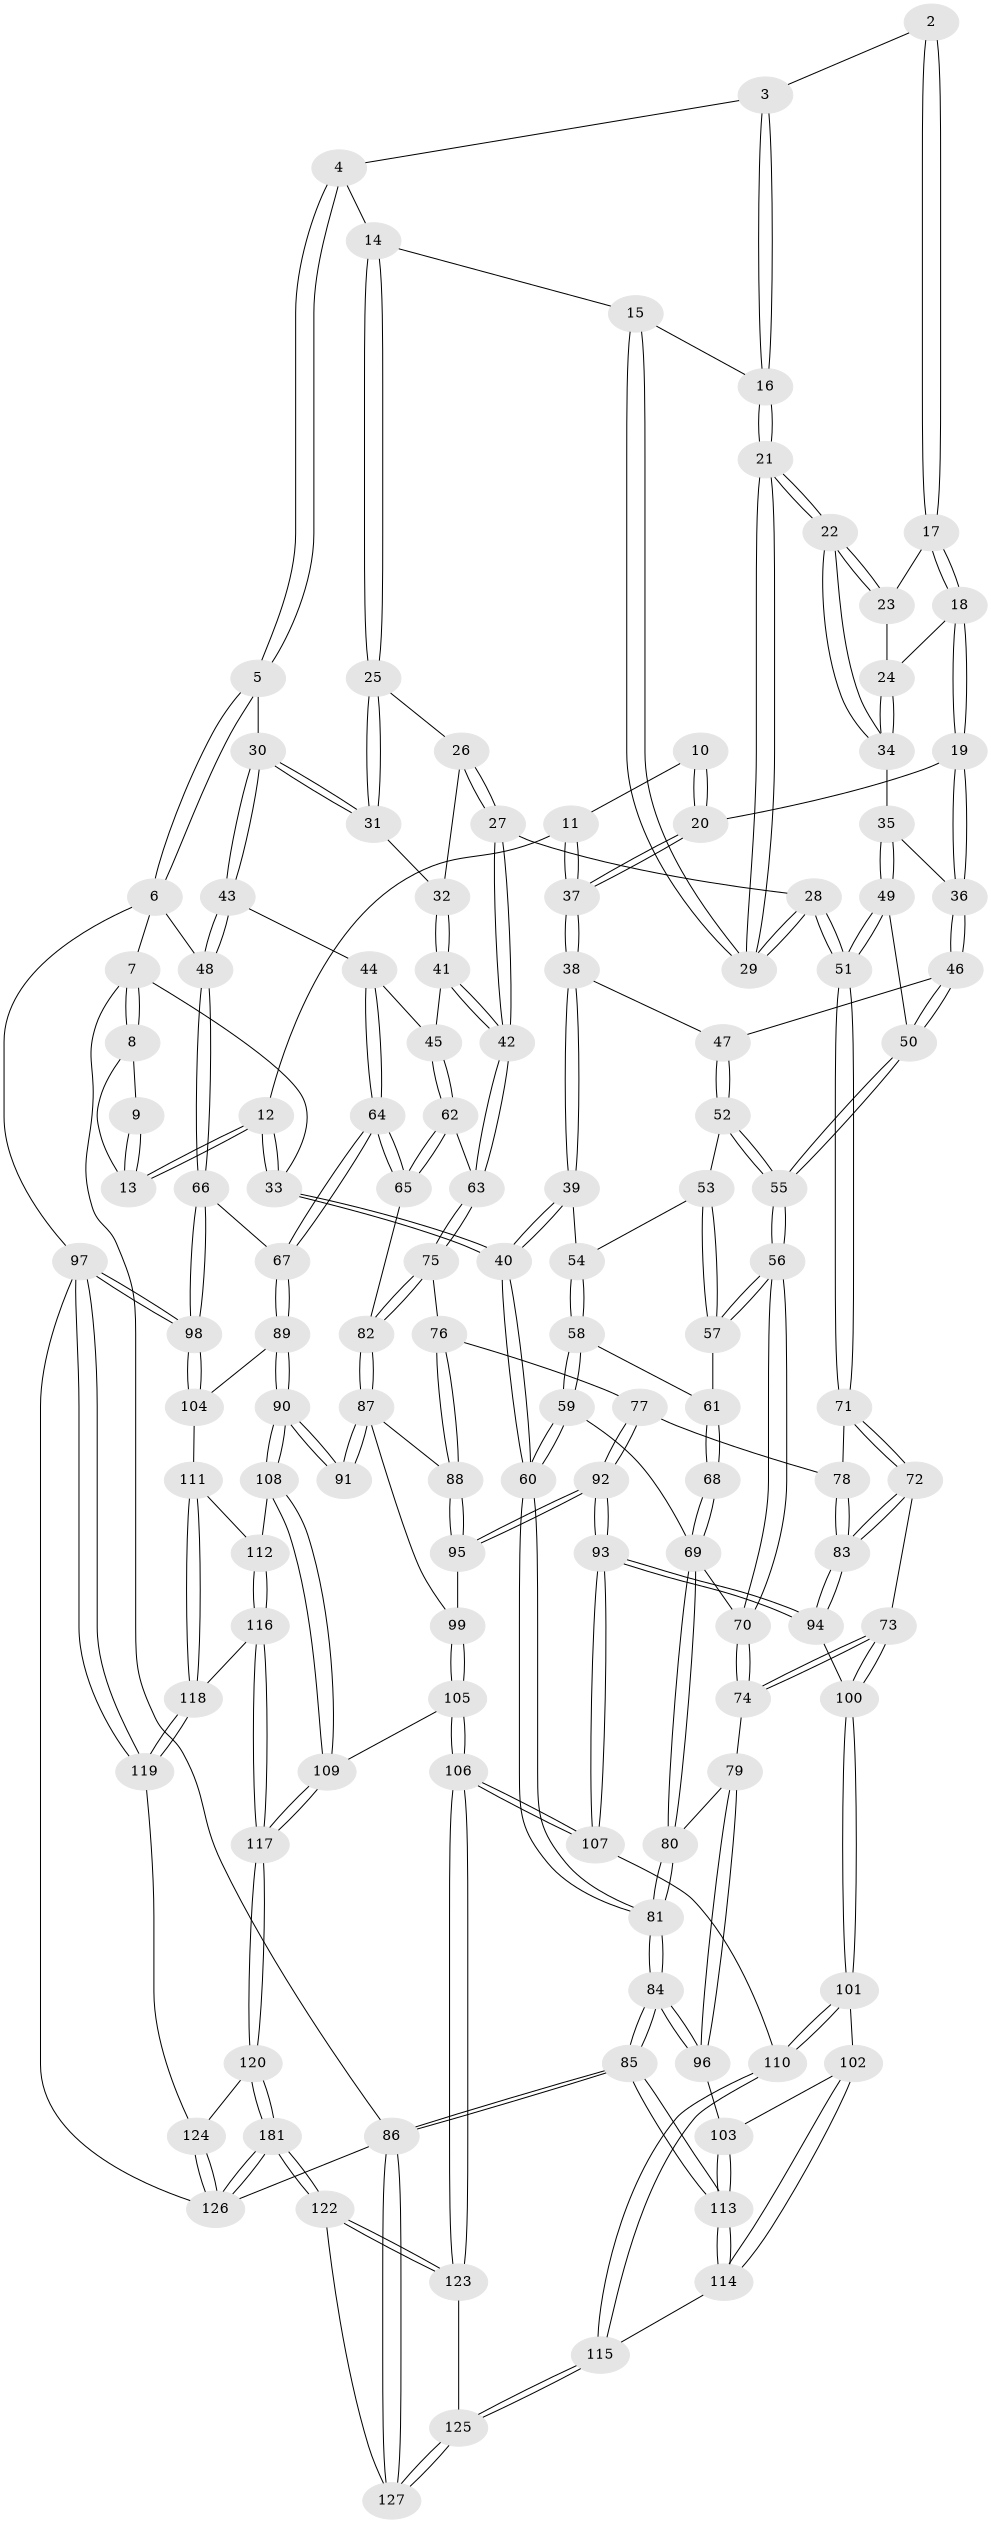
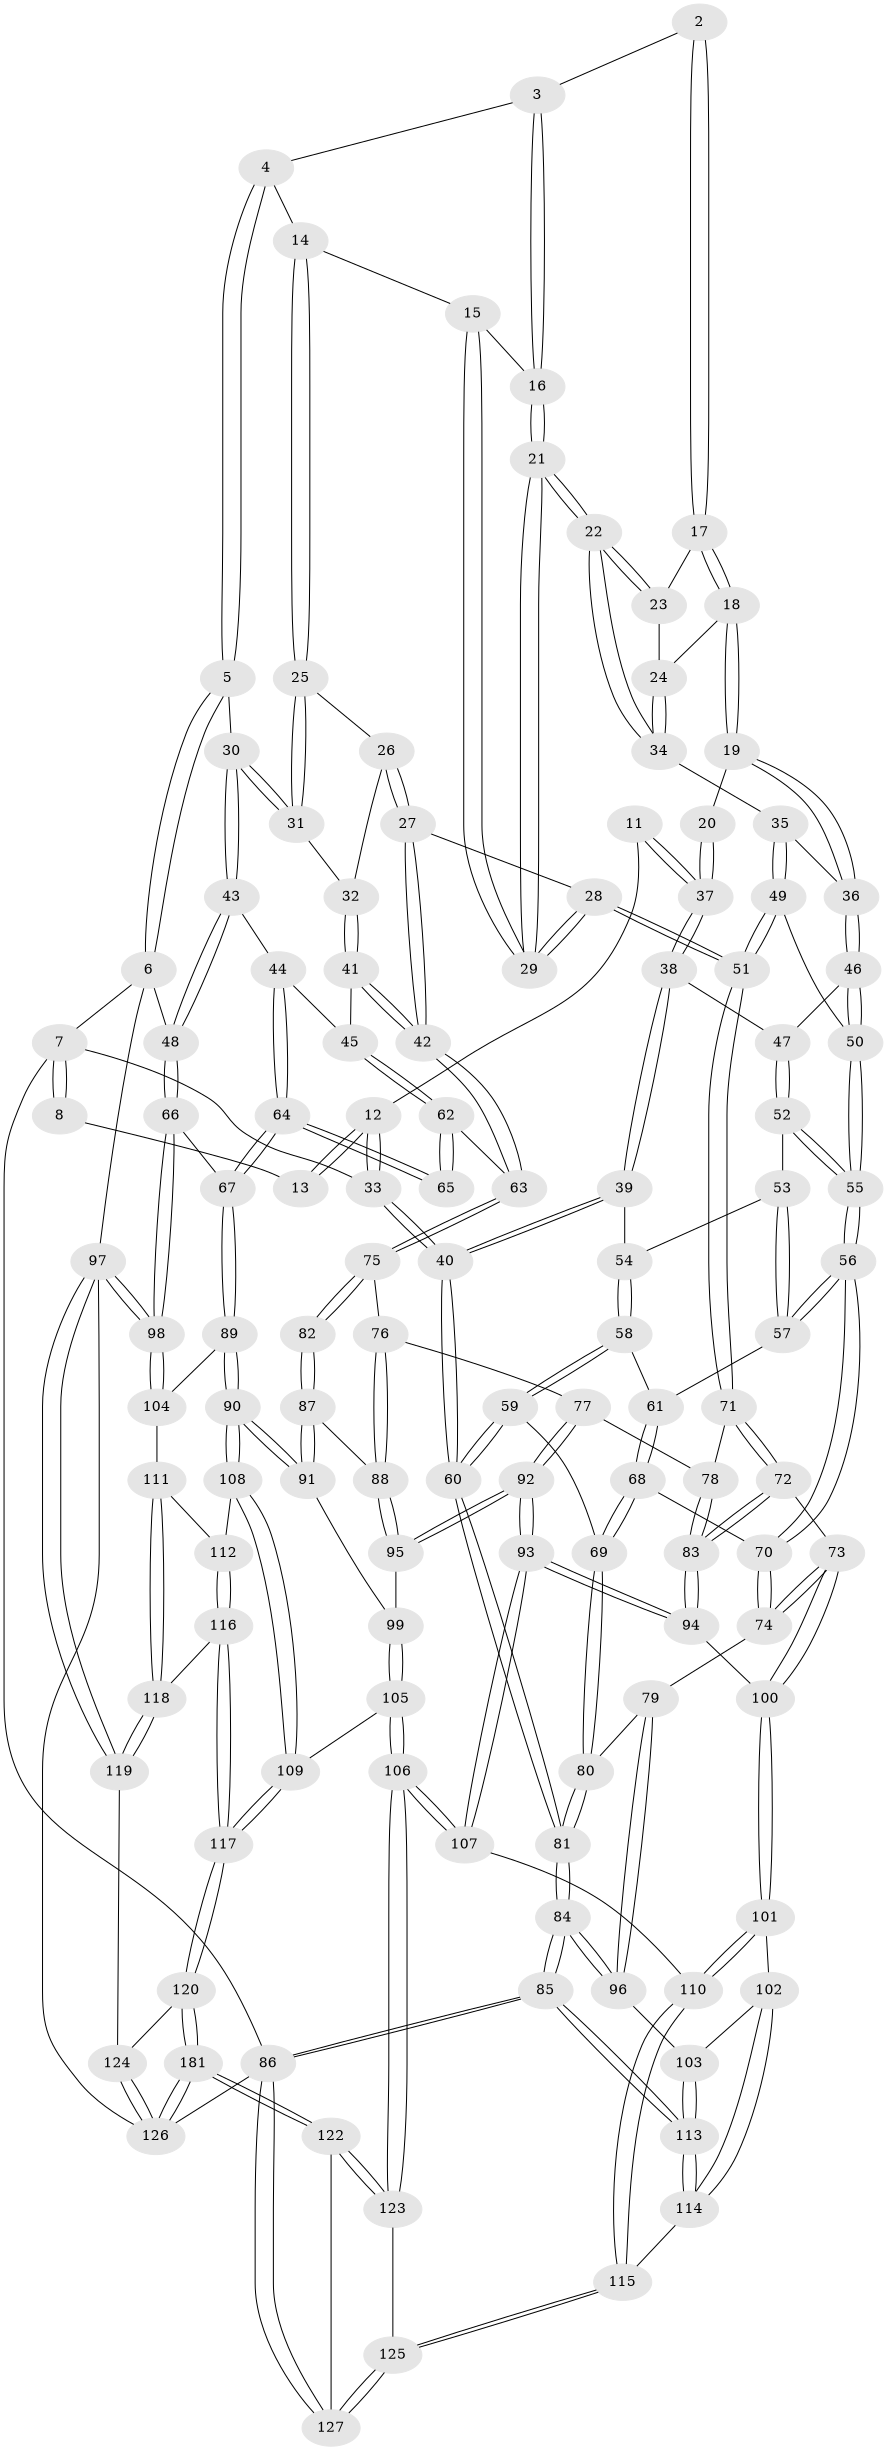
(701, 751) -> none
(137, 1116) -> none
(385, 1262) -> none
(402, 1520) -> (349, 1555)
(725, 1600) -> (701, 1517)
